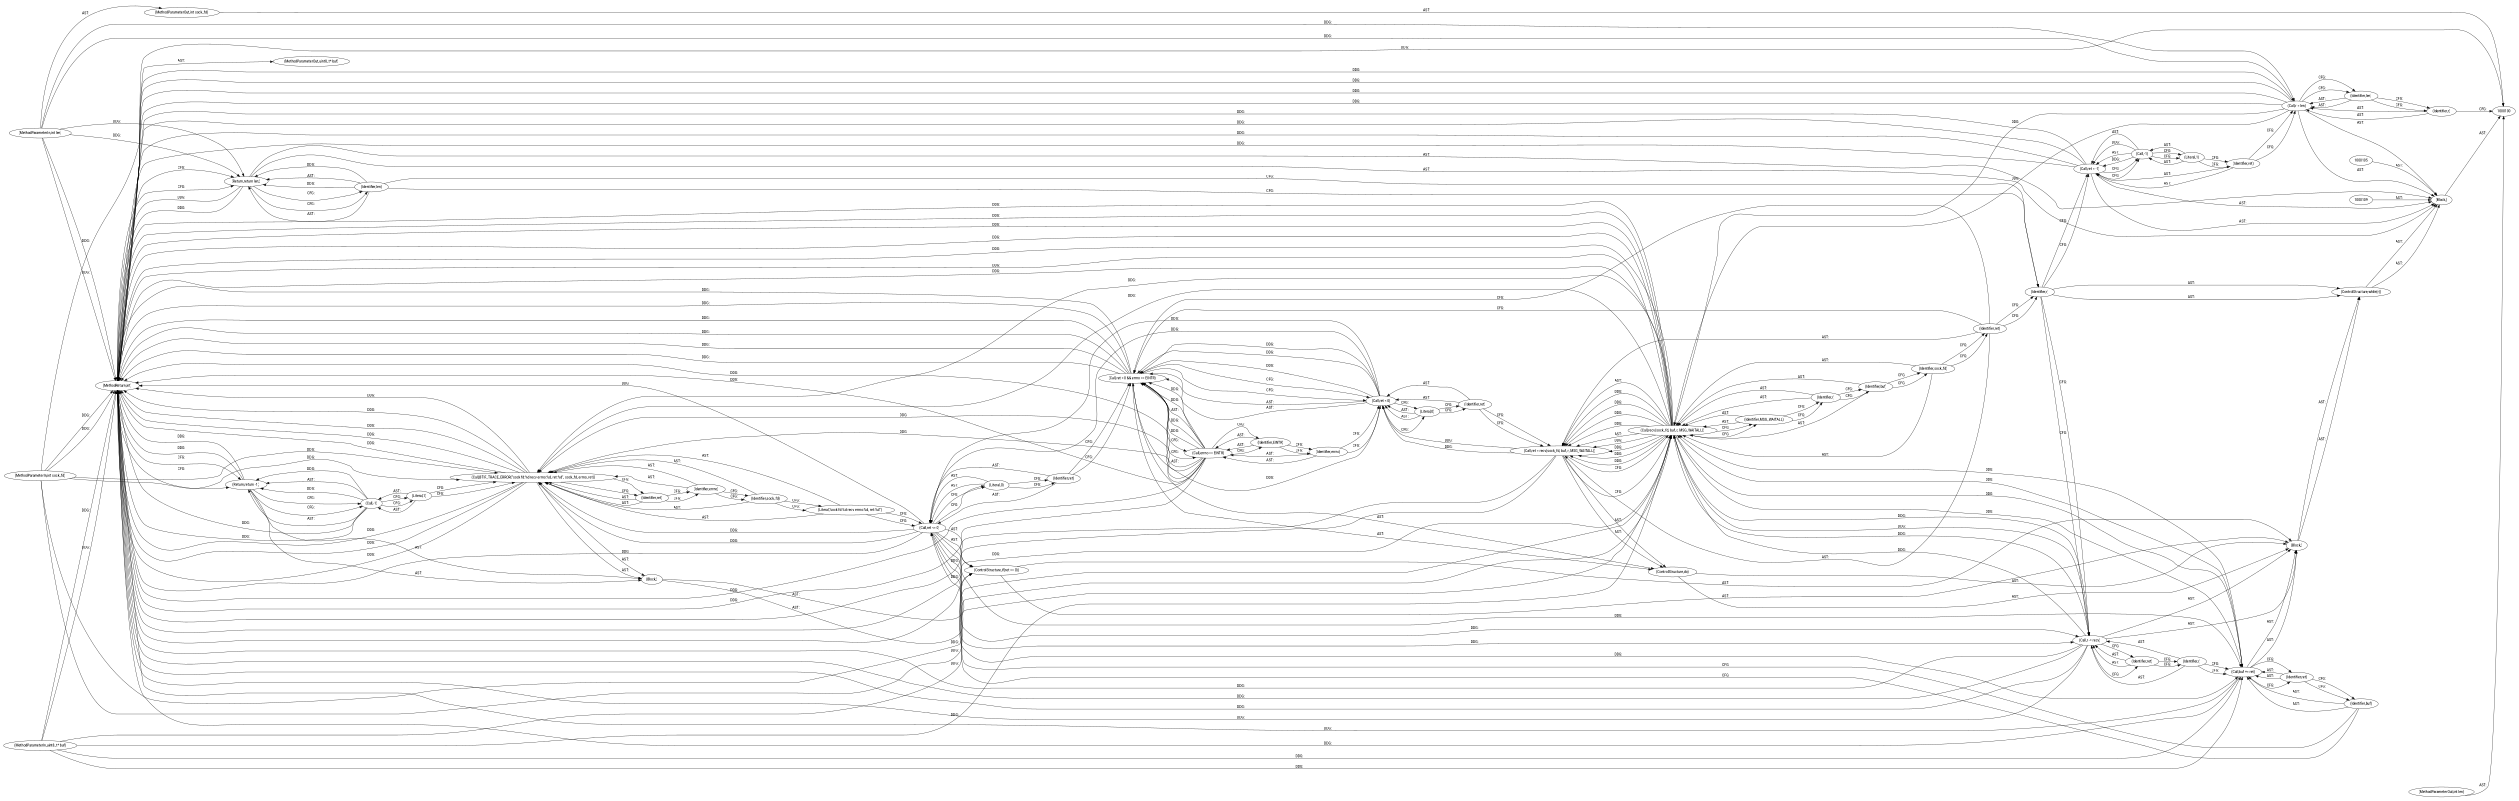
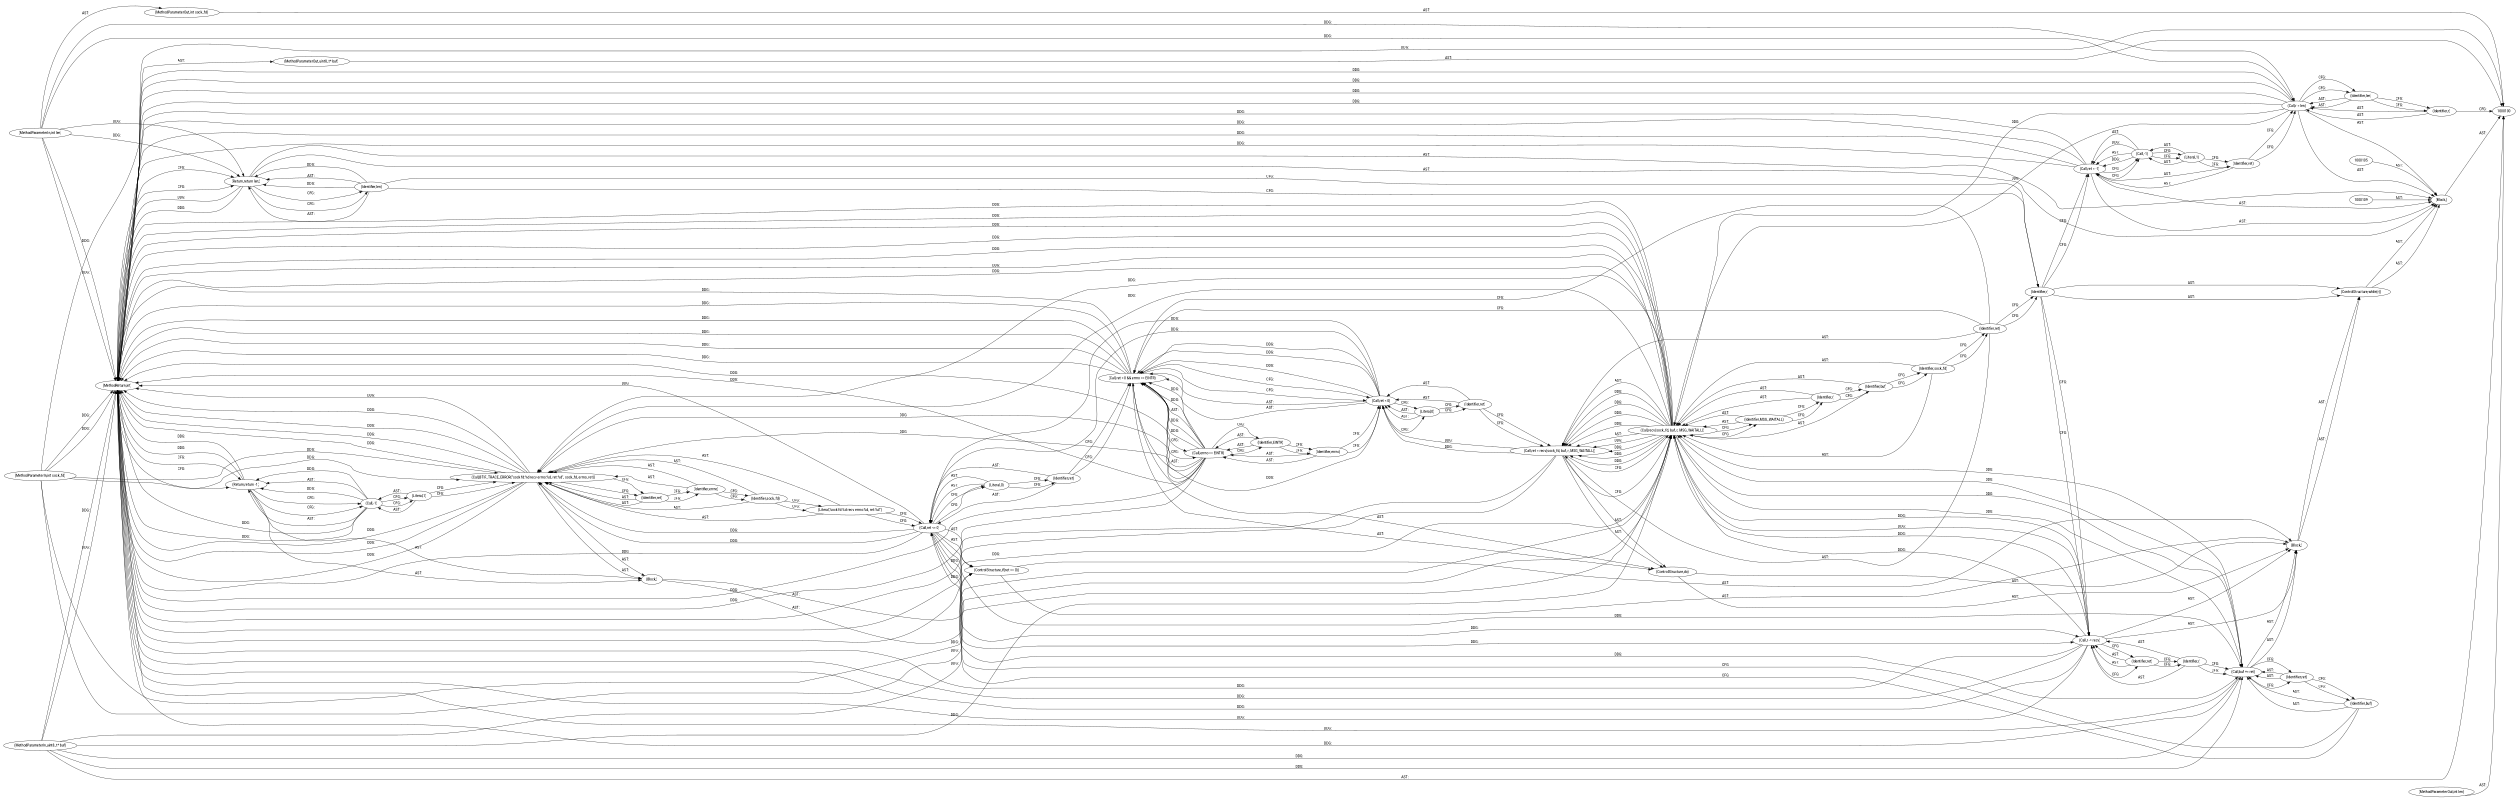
none -> (1443, 60)
none -> (1574, 779)
